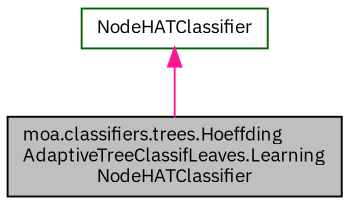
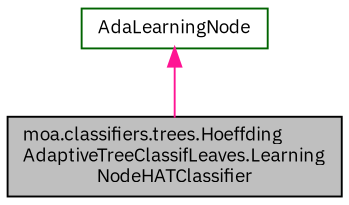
(175, 28) -> (175, 28)
